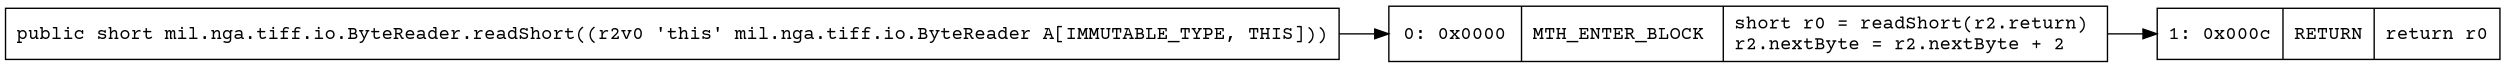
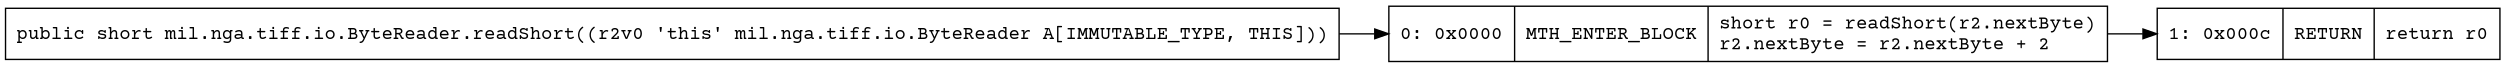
(1911, 23) -> (1908, 23)
